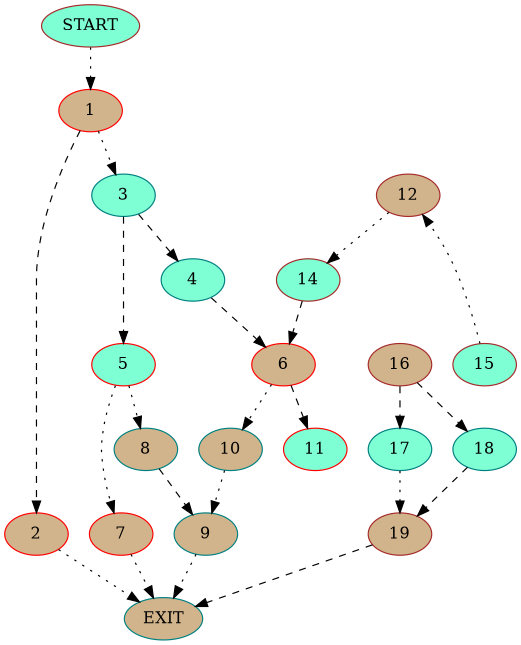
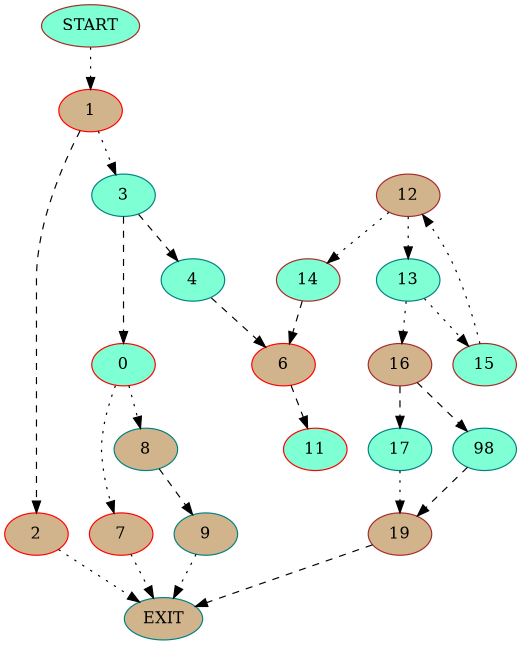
none -> (408, 280)
(124, 365) -> (124, 365)
(231, 449) -> none
(485, 449) -> (485, 449)
